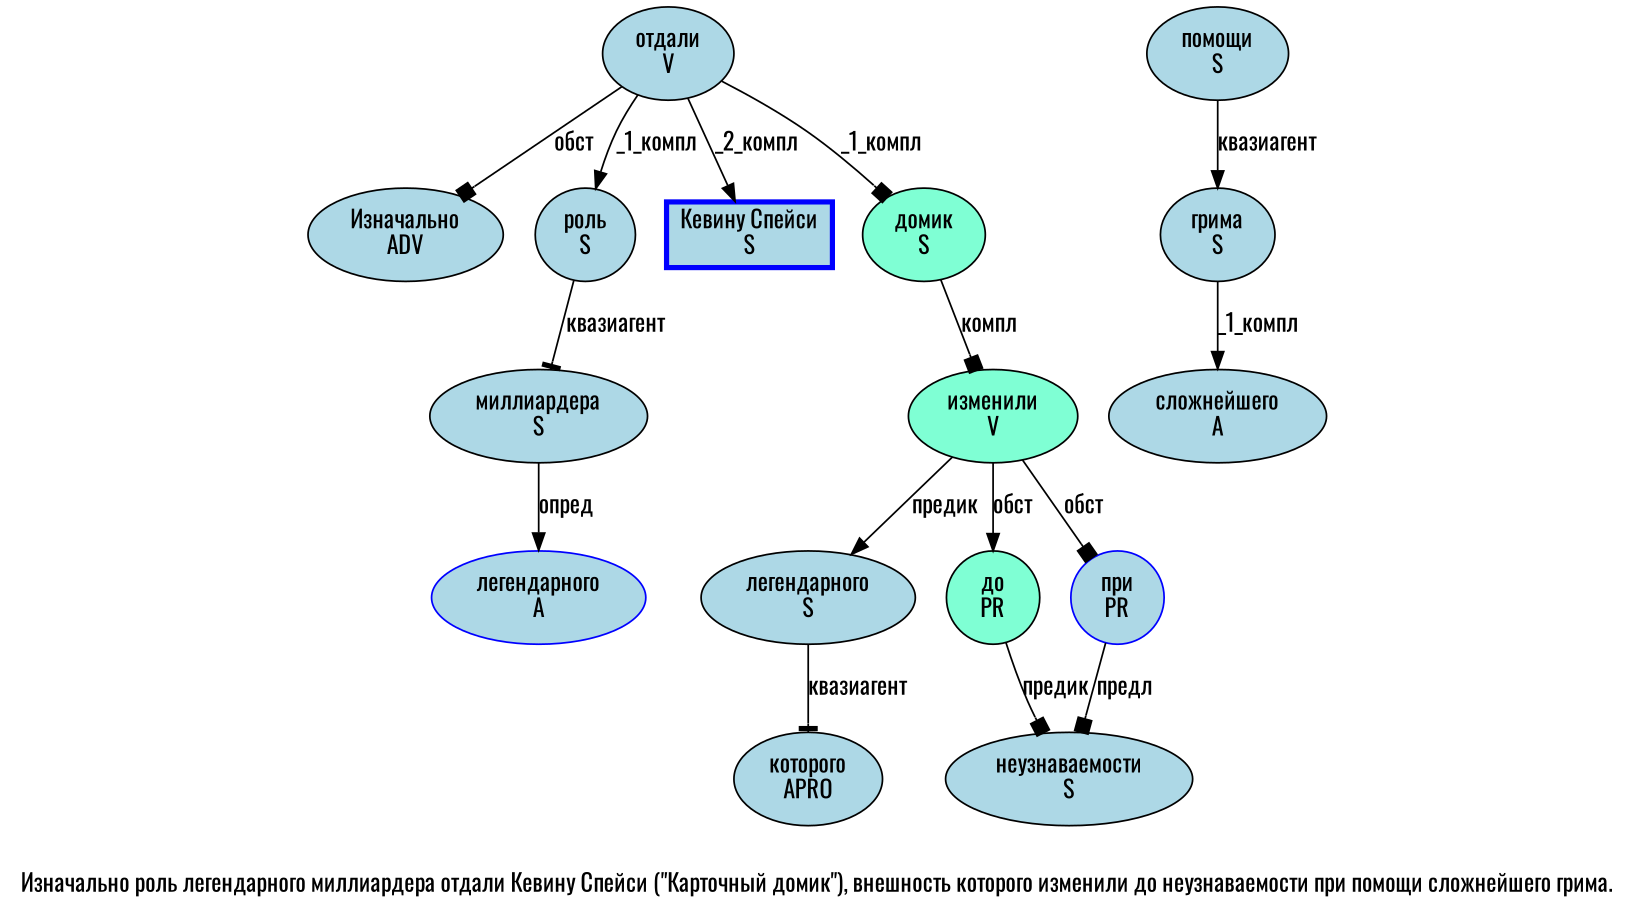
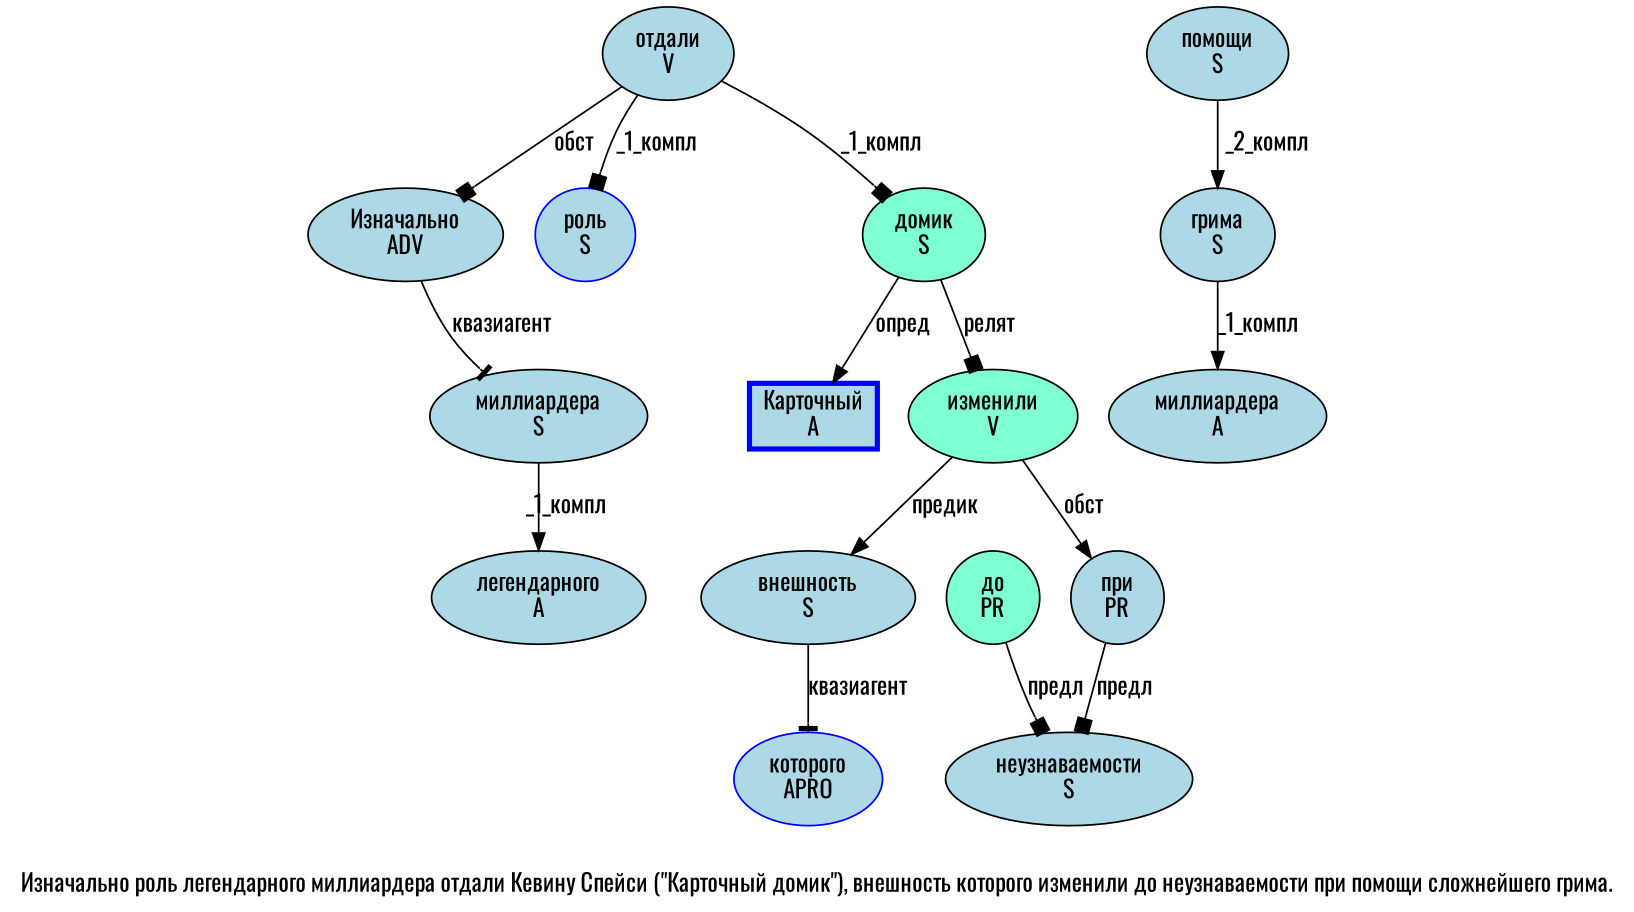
(616, 132) -> (616, 132)
(1268, 144) -> (1268, 144)
(585, 235) -> (585, 235)
(749, 235) -> none
(563, 321) -> (445, 328)
(990, 325) -> (990, 325)
none -> (813, 416)
(1218, 416) -> (1218, 416)
(993, 498) -> none
(1052, 502) -> (1052, 502)
(566, 507) -> (566, 507)
(539, 598) -> (539, 598)
(808, 598) -> (808, 598)
(1117, 598) -> (1117, 598)
(1056, 688) -> (1056, 688)
(808, 779) -> (808, 779)
